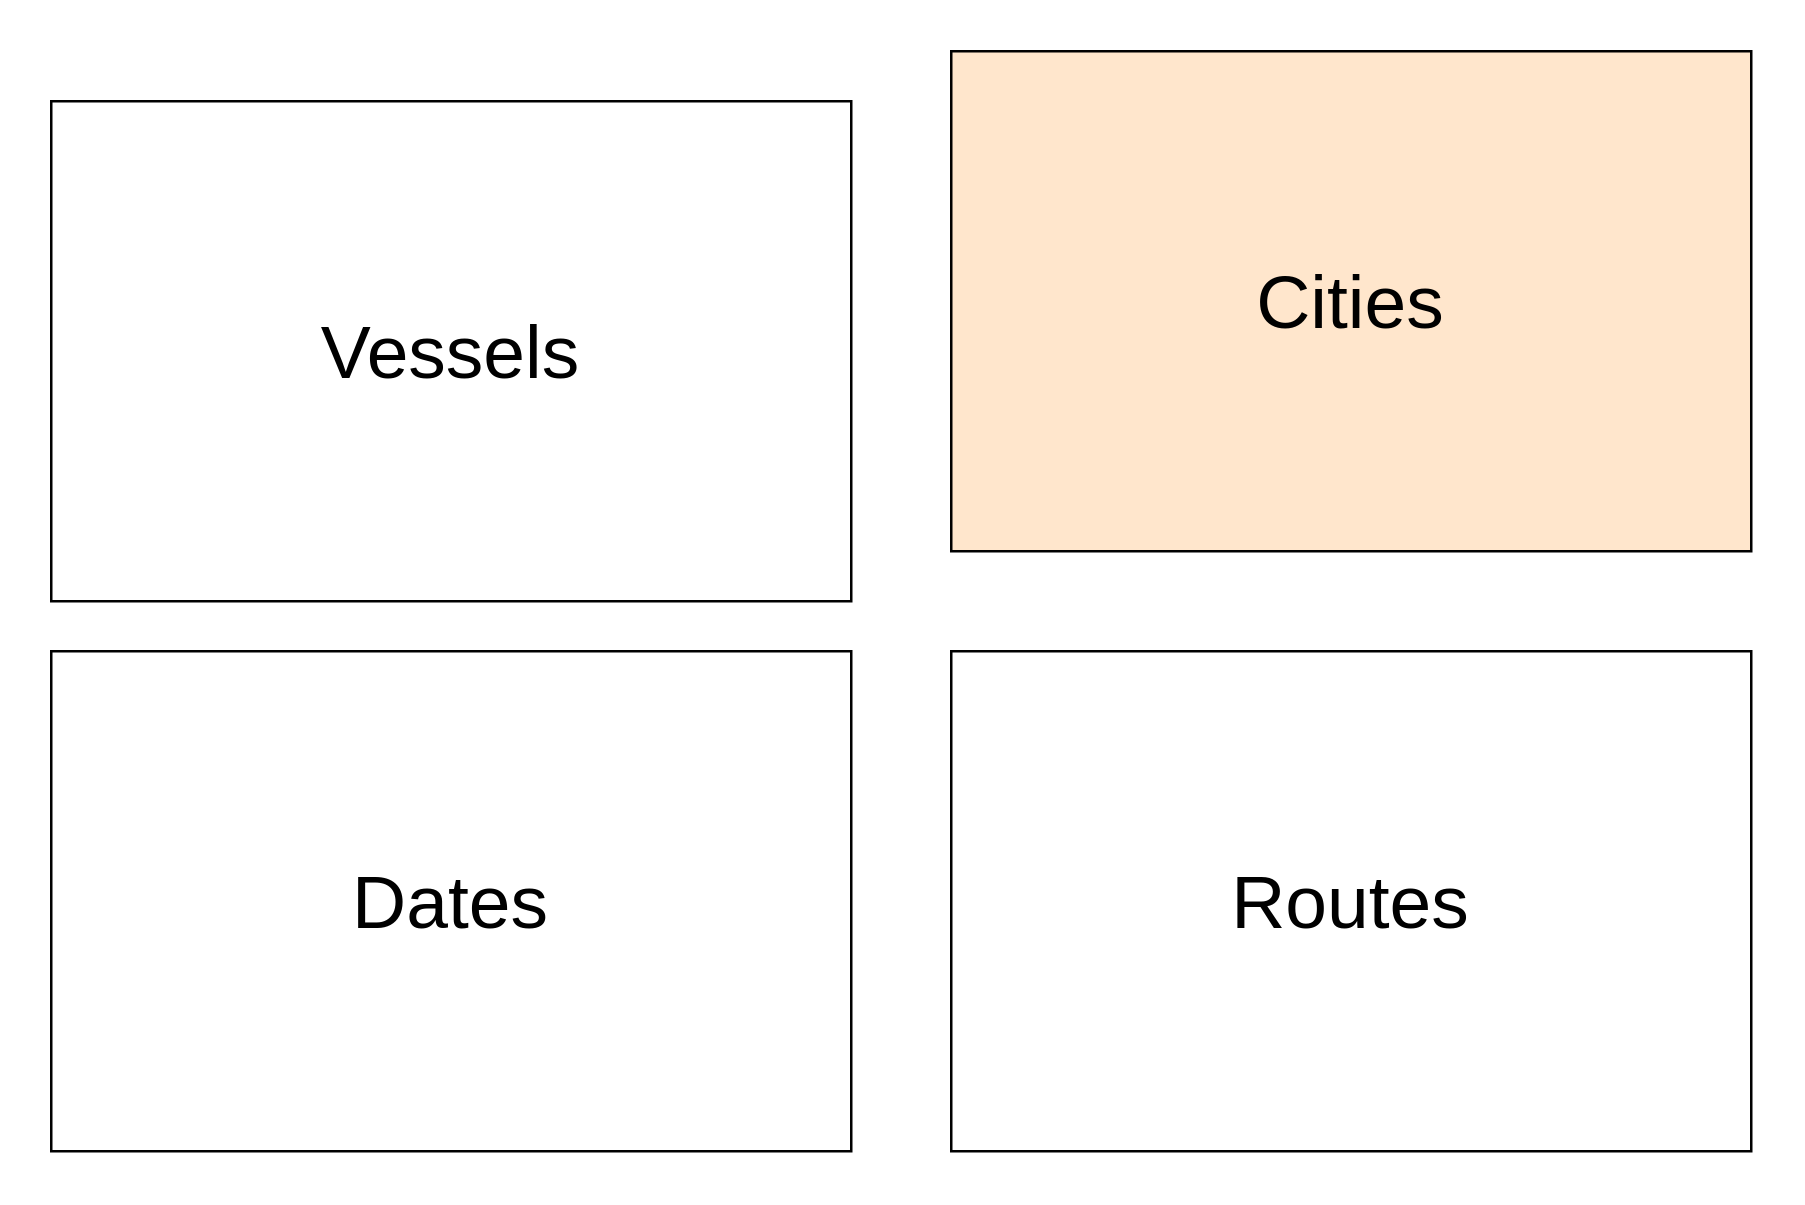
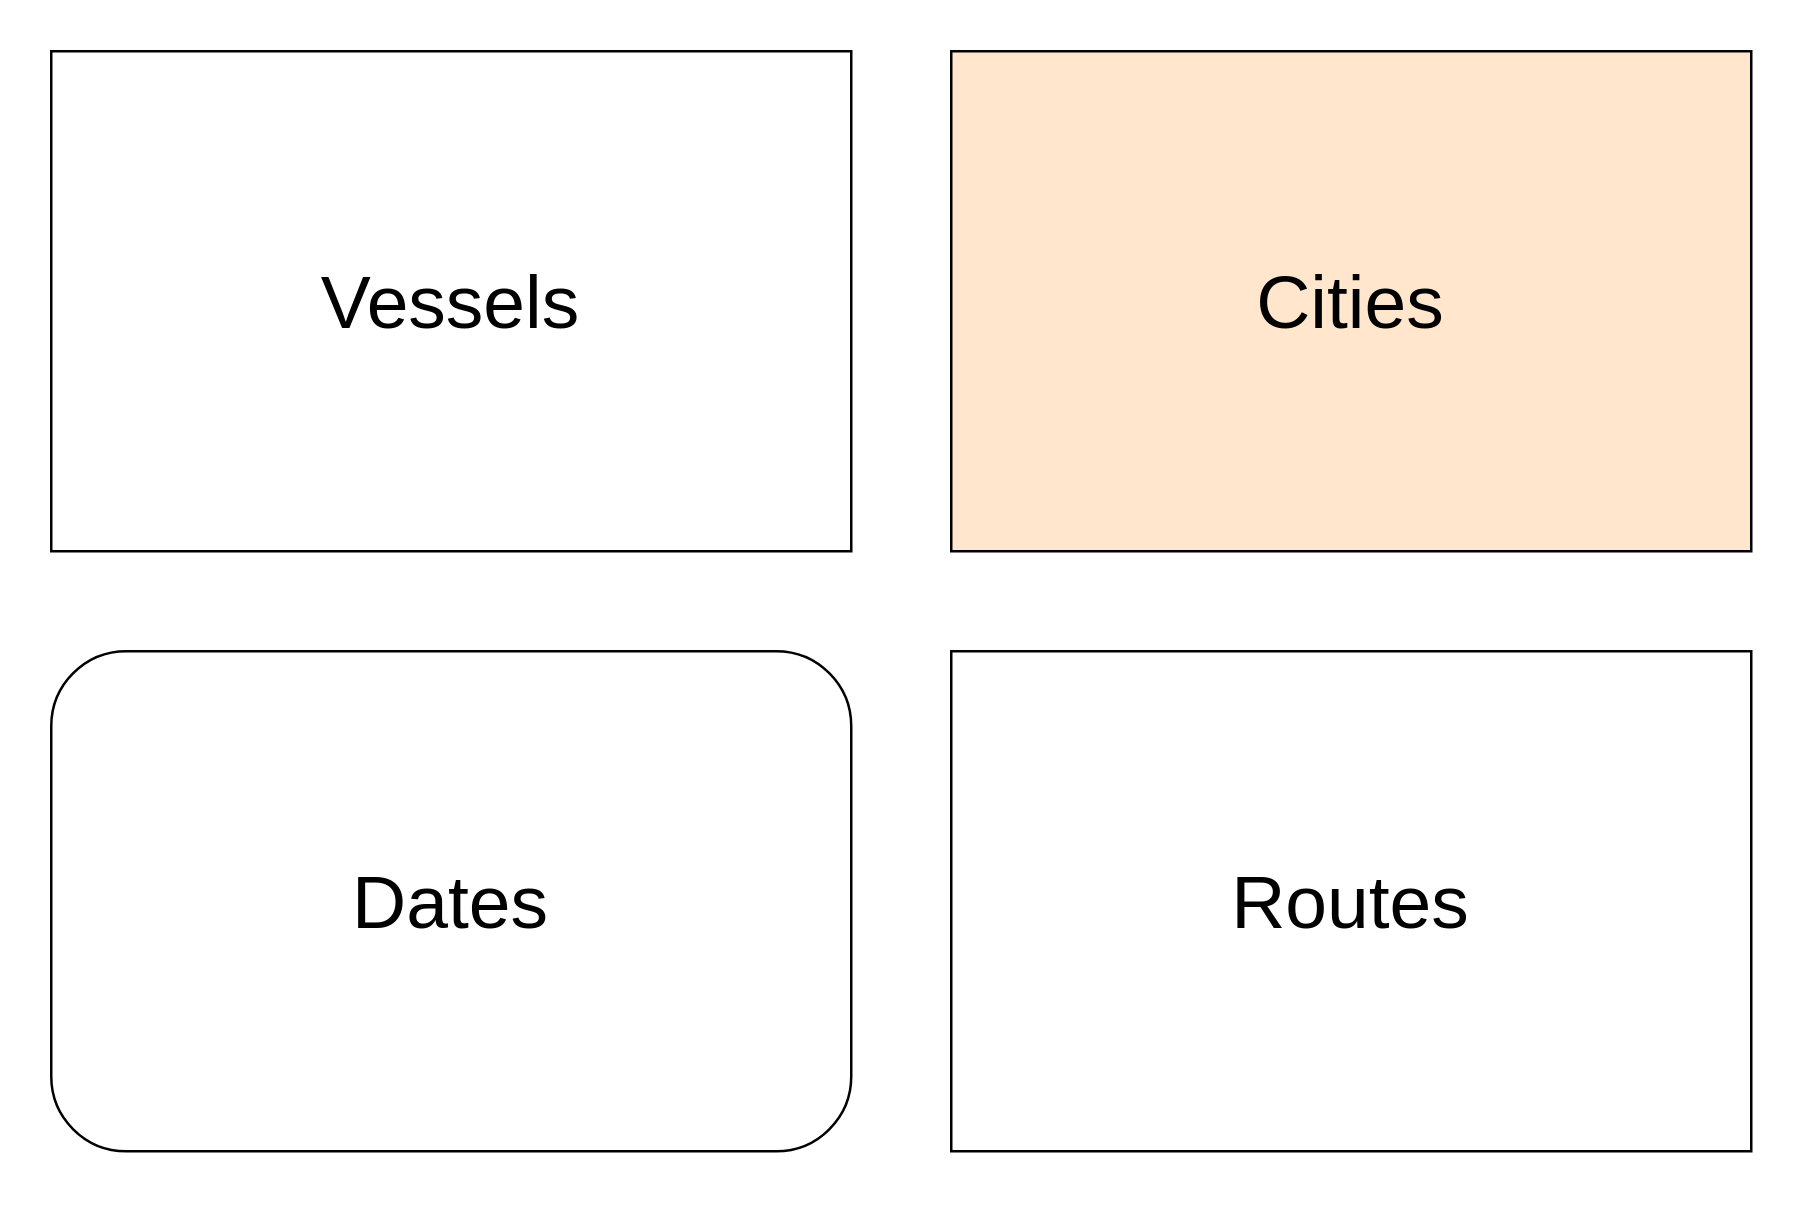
(451, 351) -> (451, 301)
(451, 901) -> (451, 901)
